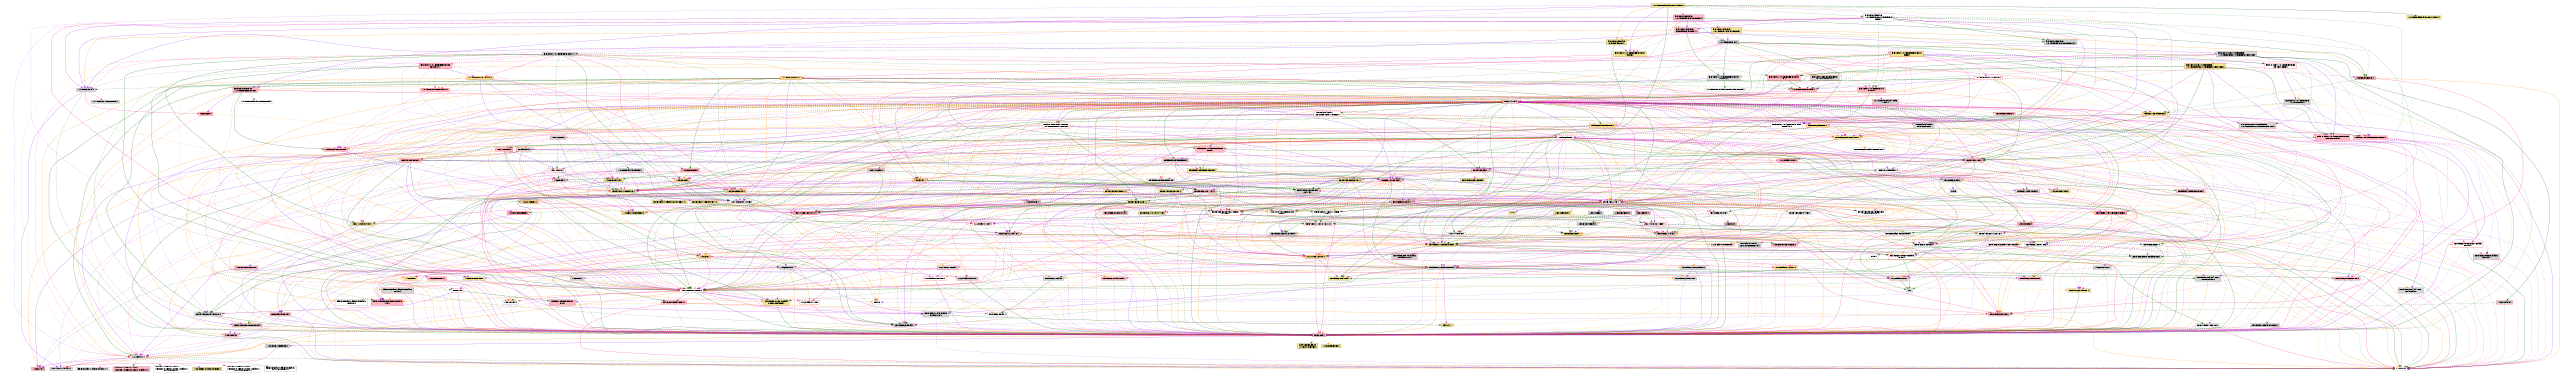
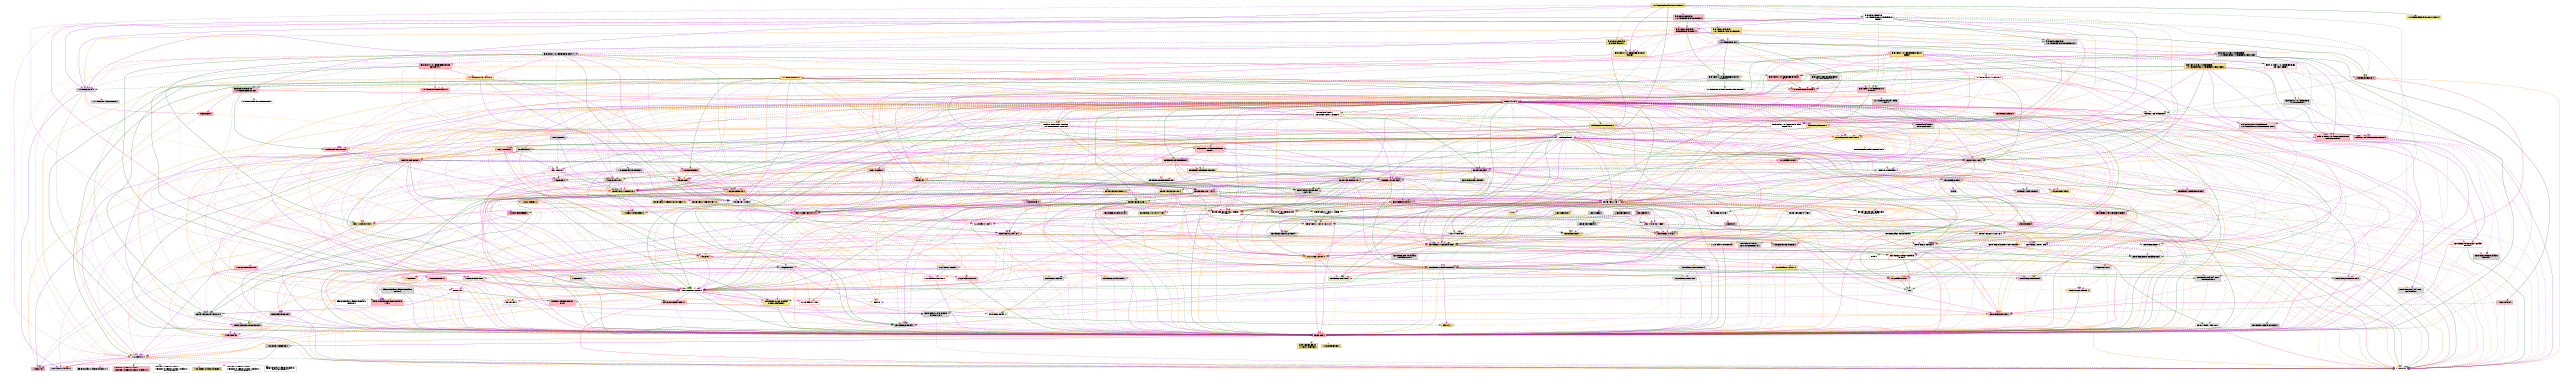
(2155, 114) -> (2155, 114)
(741, 202) -> (741, 202)
